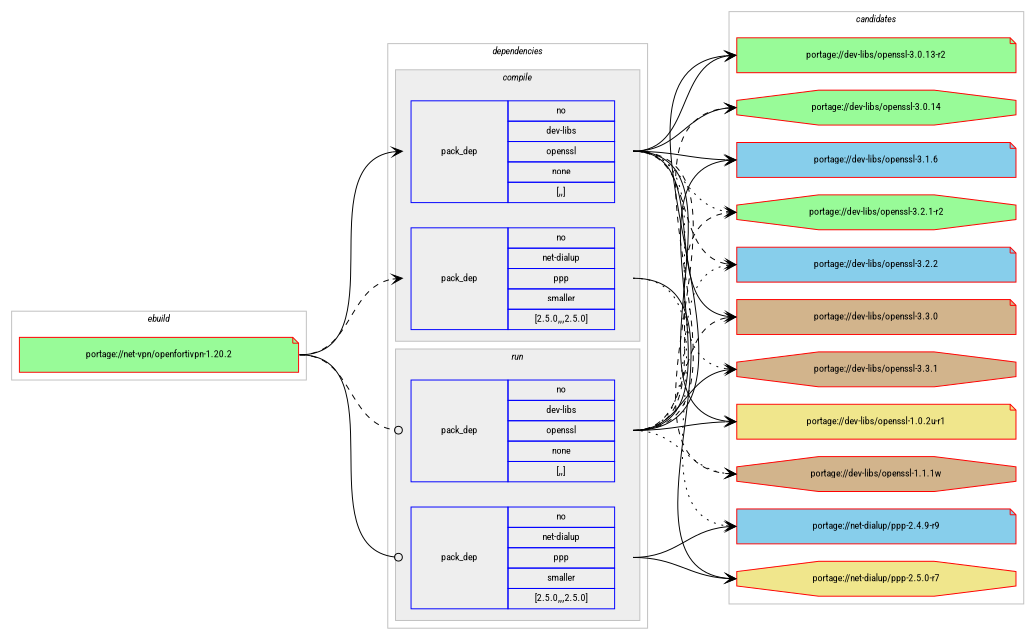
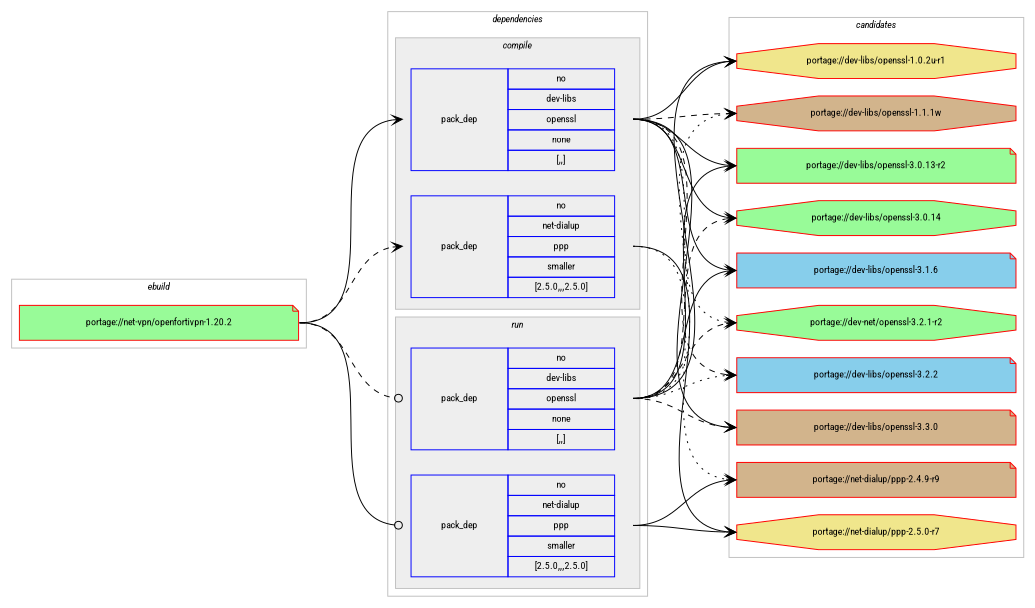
(876, 212) -> (876, 323)
(876, 369) -> none
(876, 422) -> (876, 61)
(876, 526) -> (876, 480)
